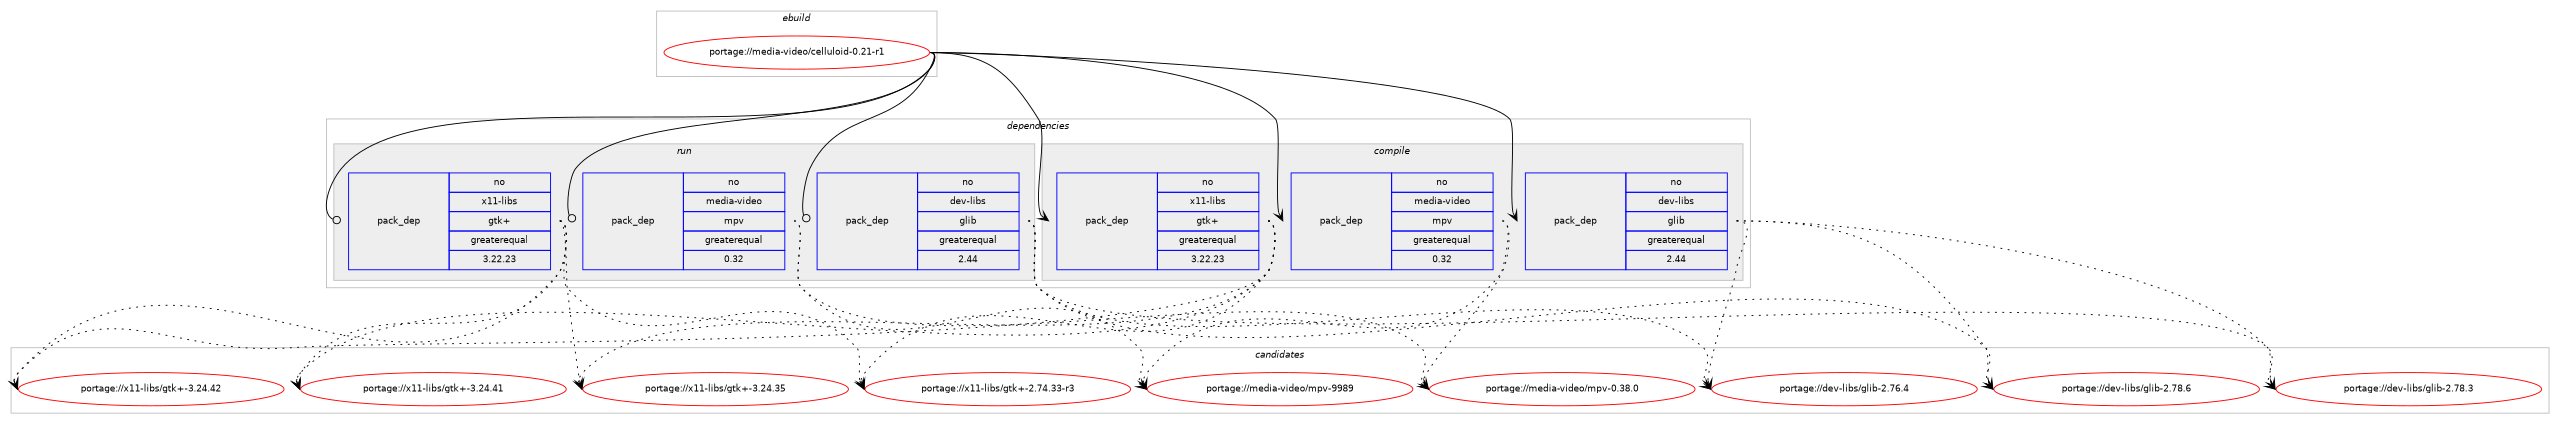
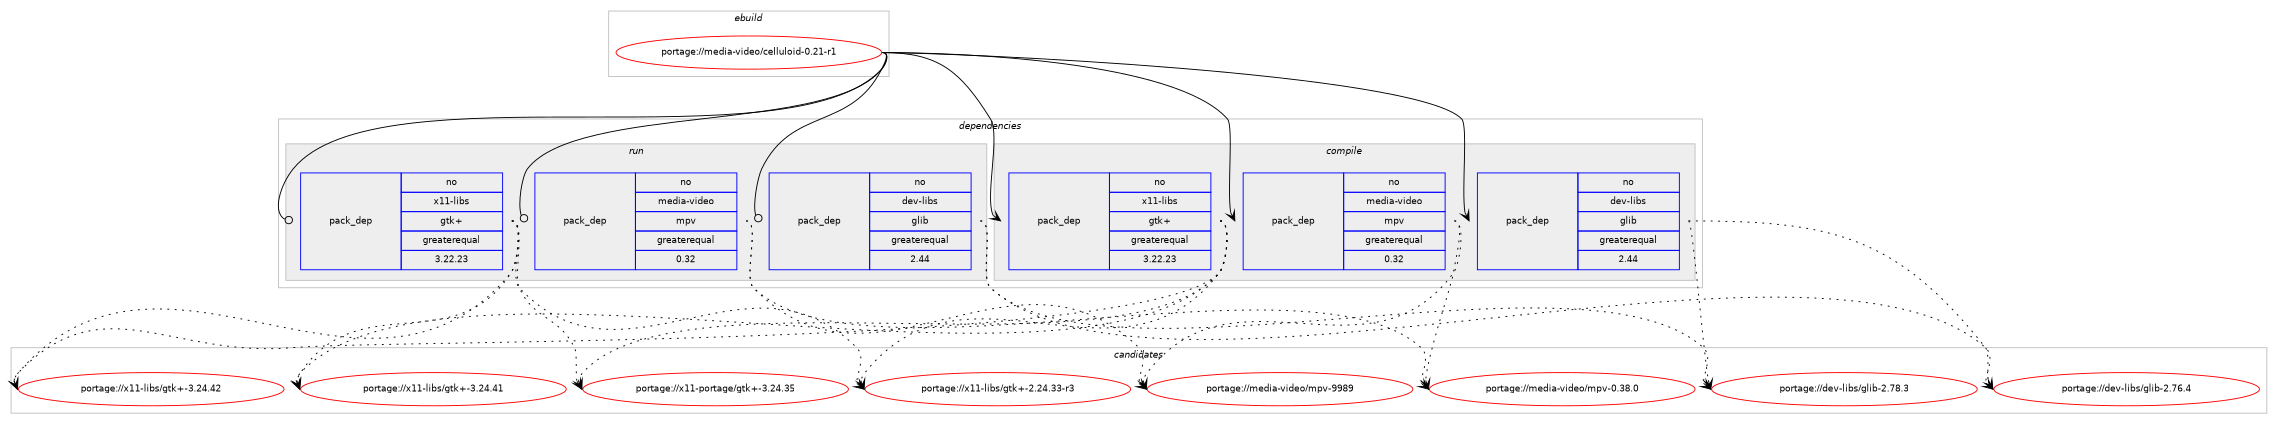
(716, 389) -> (716, 389)
(998, 389) -> (998, 389)
(2127, 389) -> none
